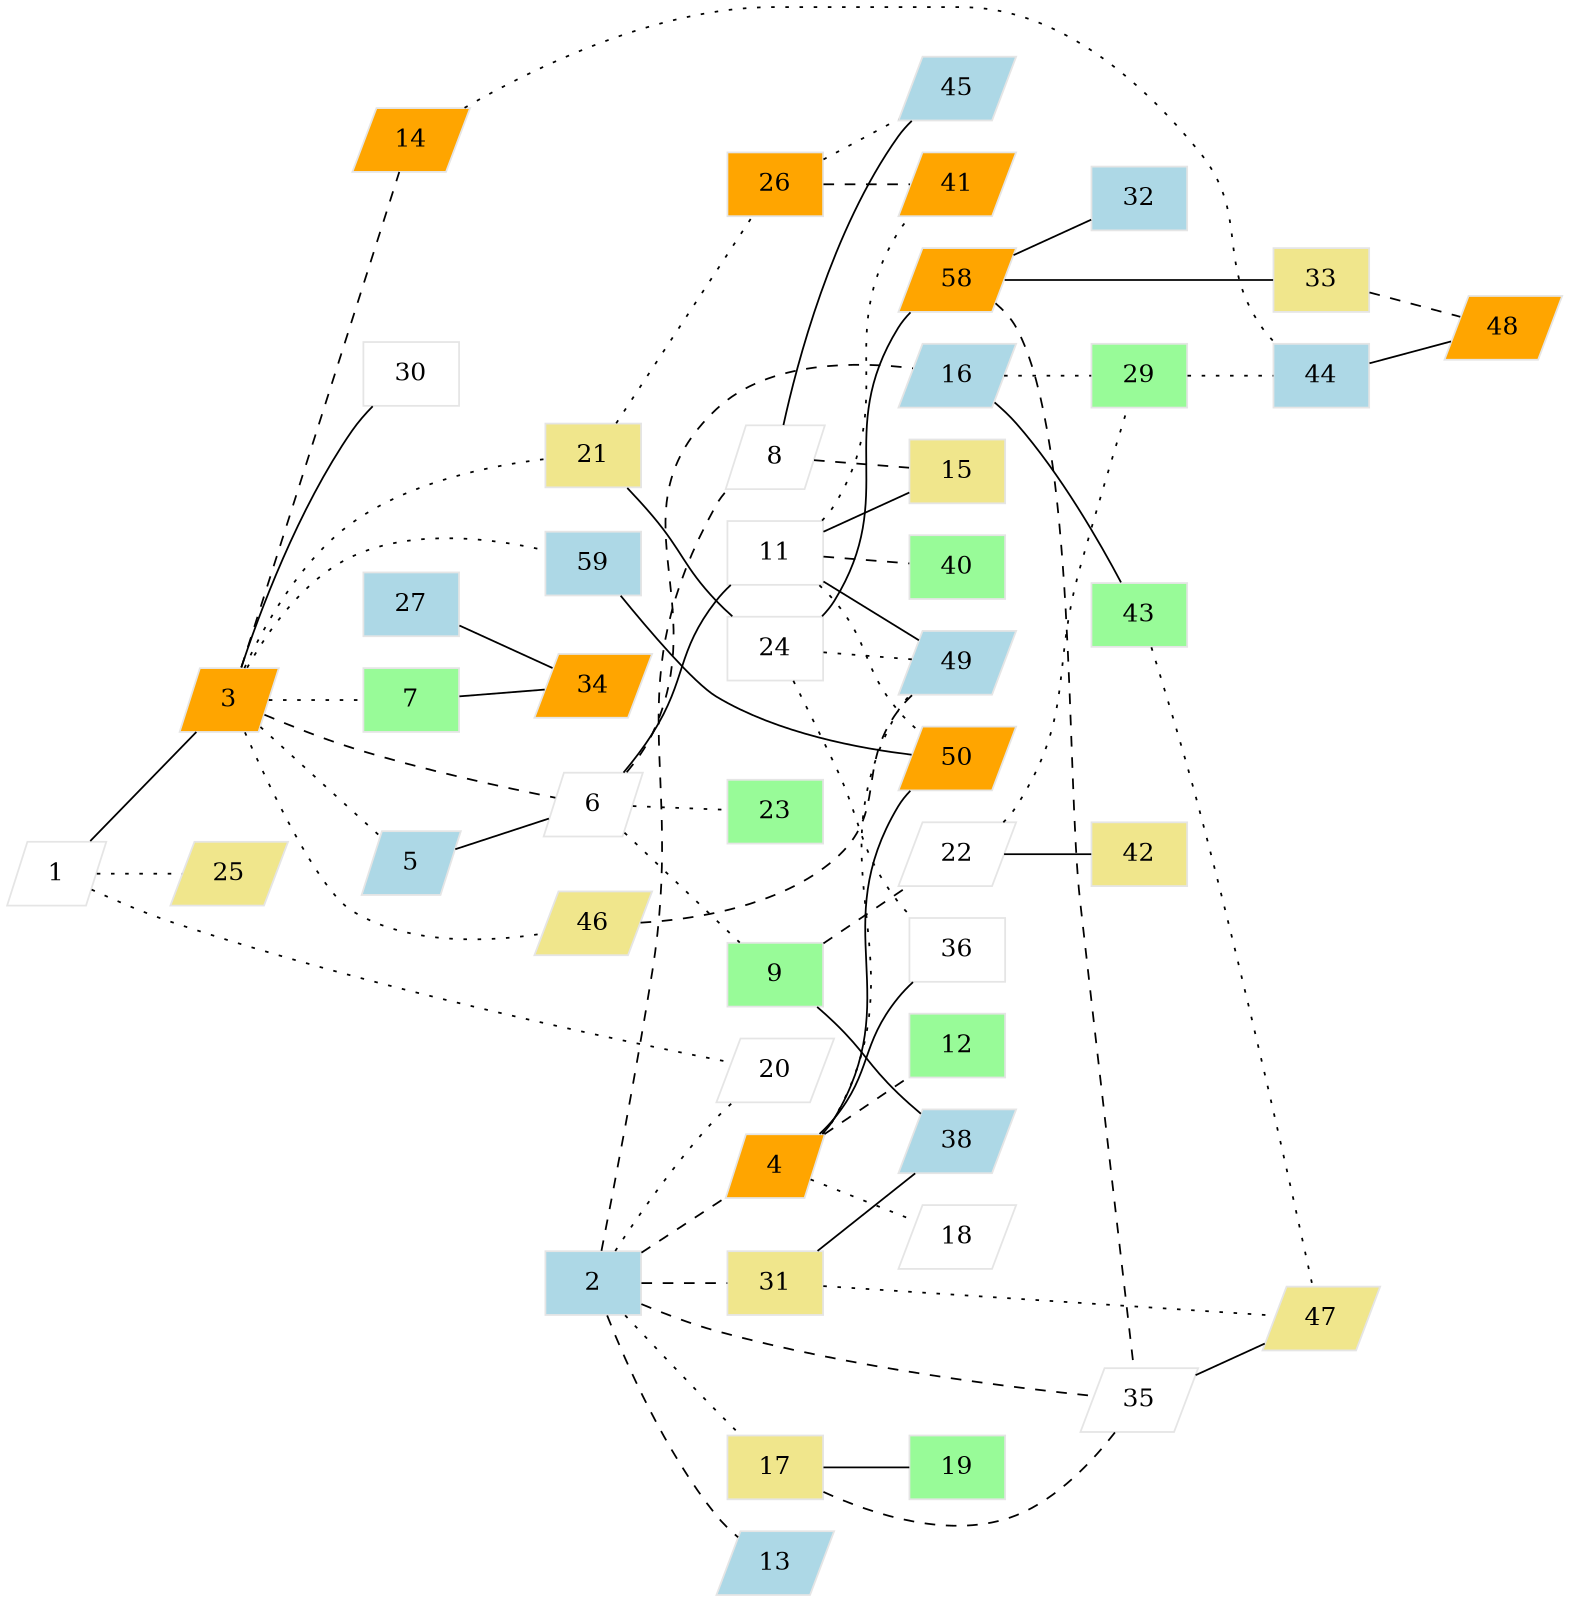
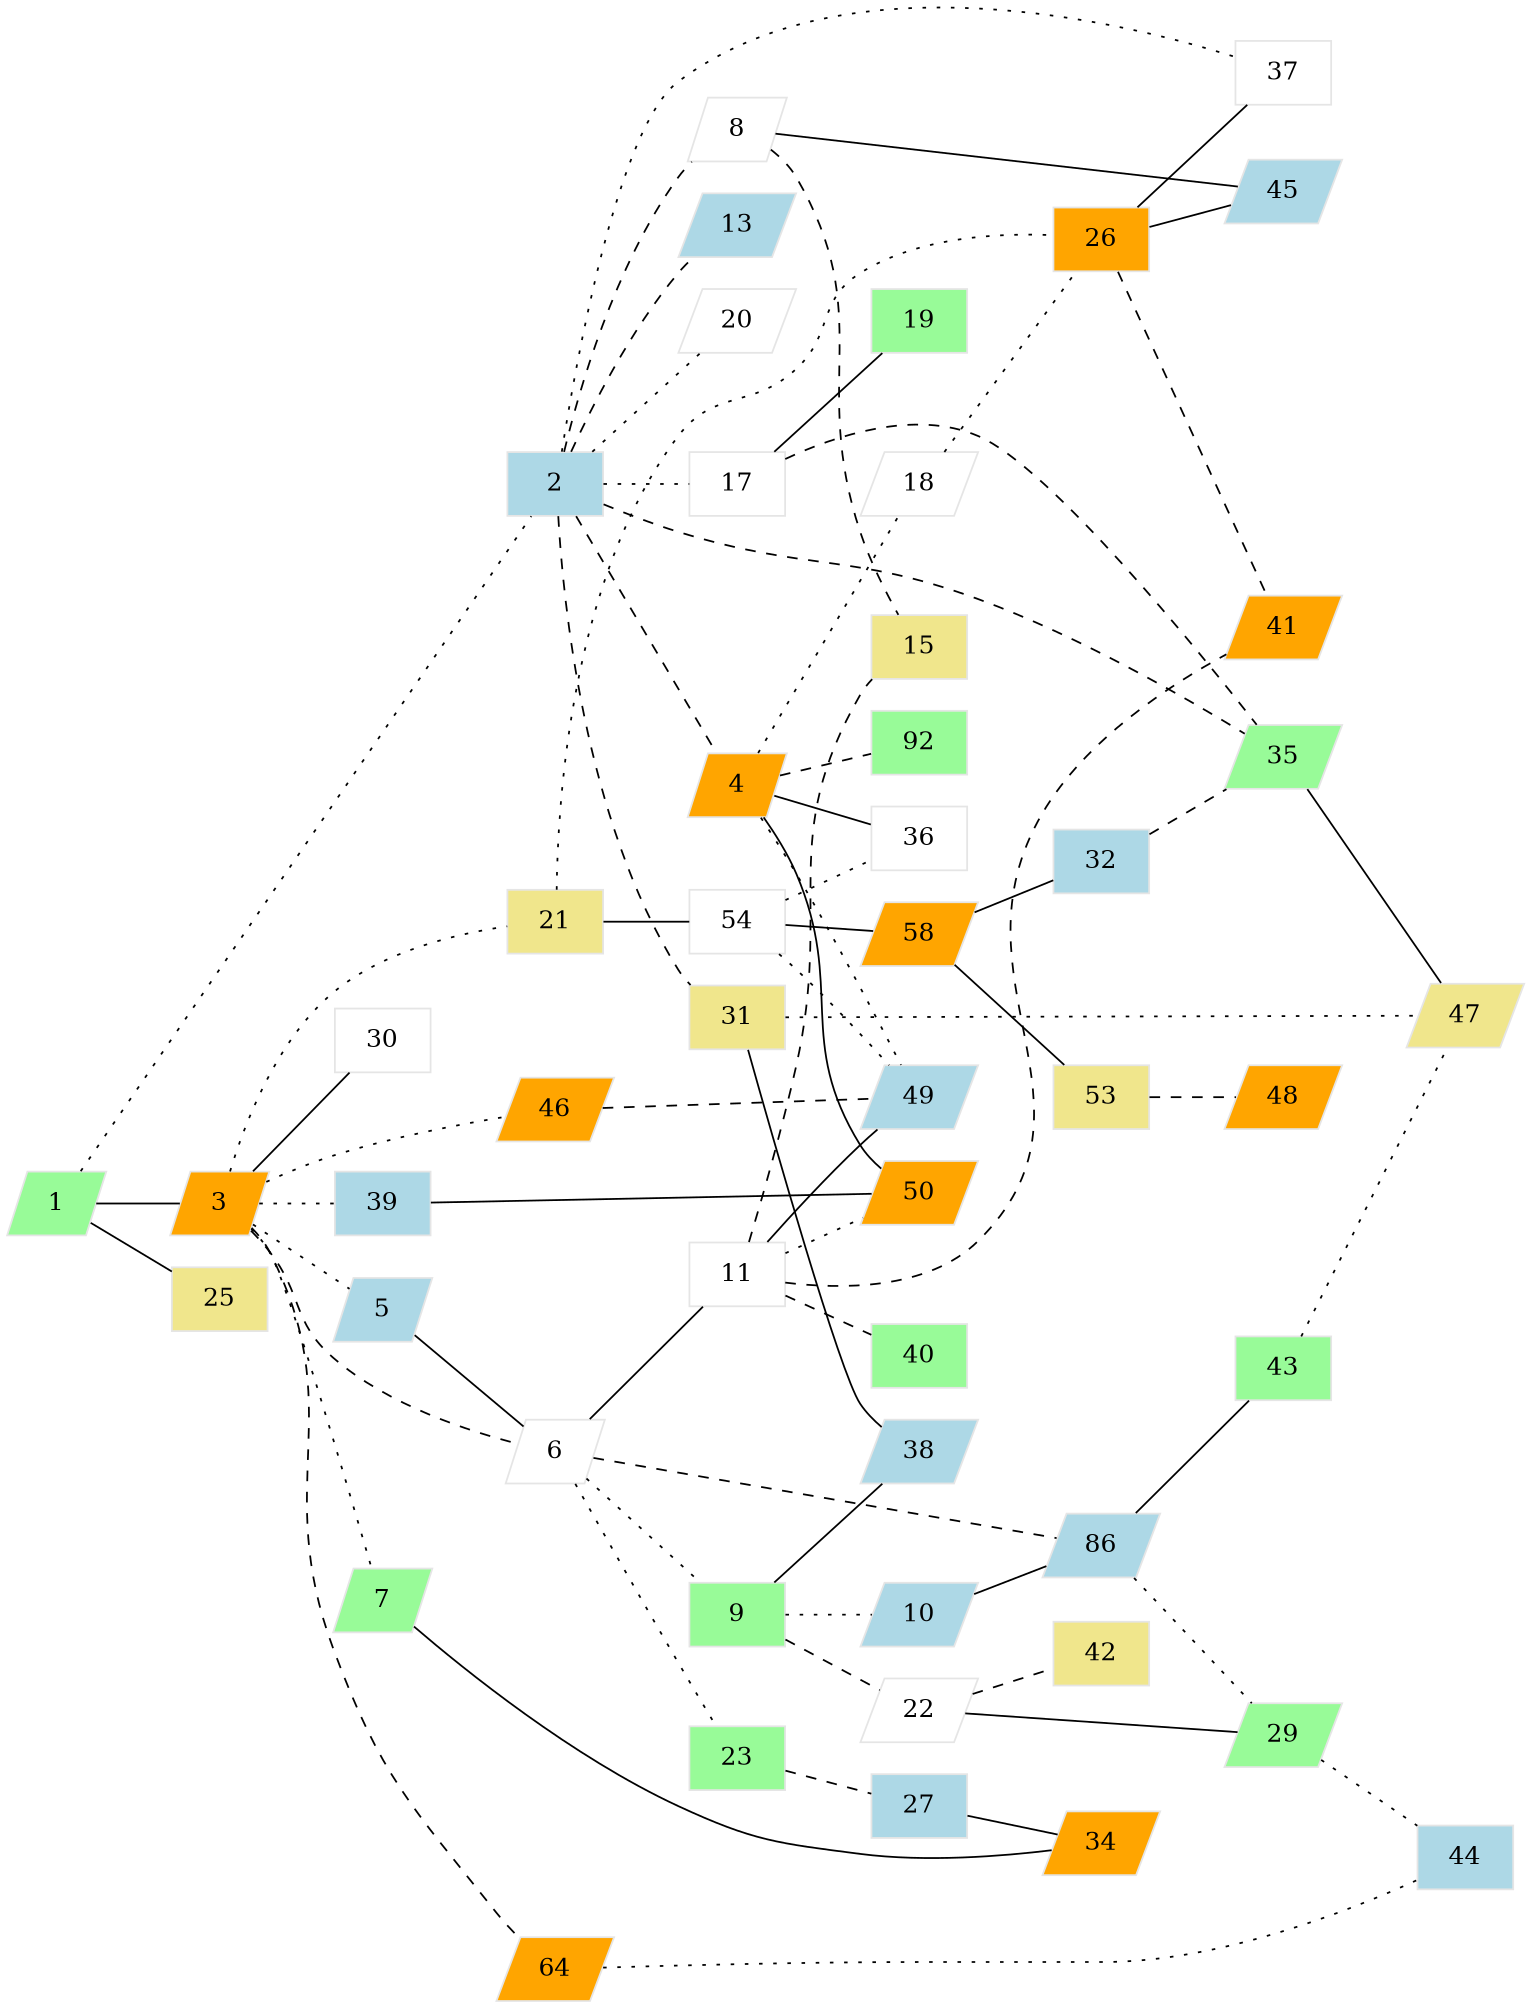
none -> (1283, 73)
(861, 139) -> (1190, 216)
(411, 140) -> (555, 1969)
(1321, 280) -> (1101, 1097)
(866, 352) -> (1016, 989)
(1410, 352) -> none
none -> (1010, 362)
(957, 376) -> (1101, 1546)
(1139, 376) -> (1283, 1735)
(877, 507) -> (807, 1001)
(593, 564) -> (383, 1204)
(1076, 586) -> (1101, 1723)
(775, 649) -> (737, 922)
(411, 700) -> (383, 1600)
(1075, 830) -> (1188, 812)
(1048, 854) -> (1013, 1681)
(57, 874) -> (57, 1204)
(139, 874) -> (131, 1247)
(229, 874) -> (220, 1299)
(593, 923) -> (555, 1110)
(407, 990) -> (306, 844)
(957, 1046) -> (919, 743)
(1139, 1400) -> (1283, 757)
(775, 1467) -> (737, 484)
none -> (919, 1615)
none -> (828, 1782)
